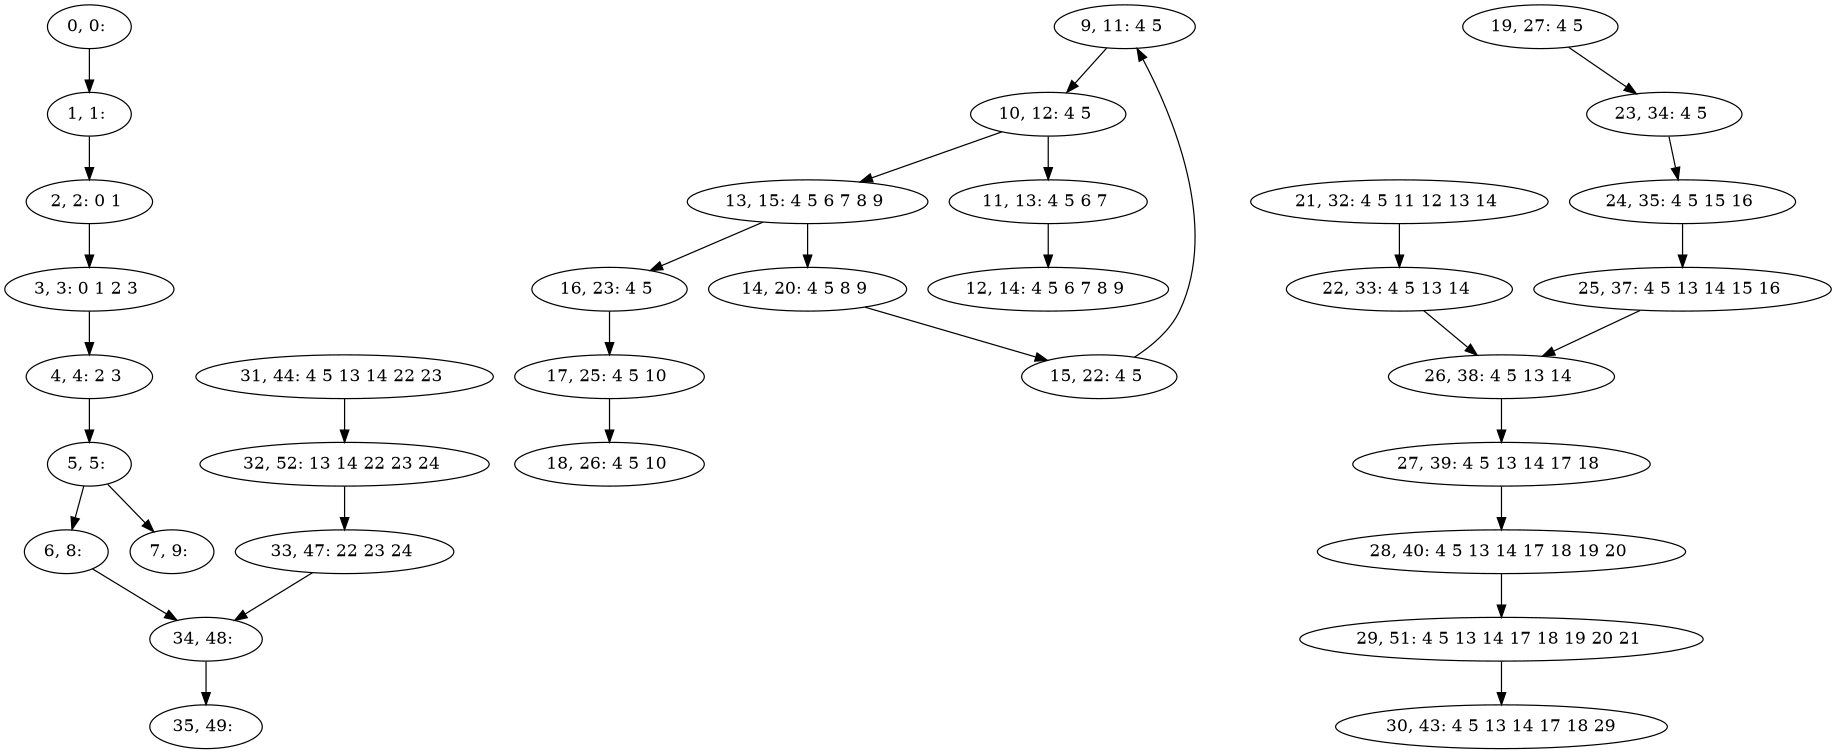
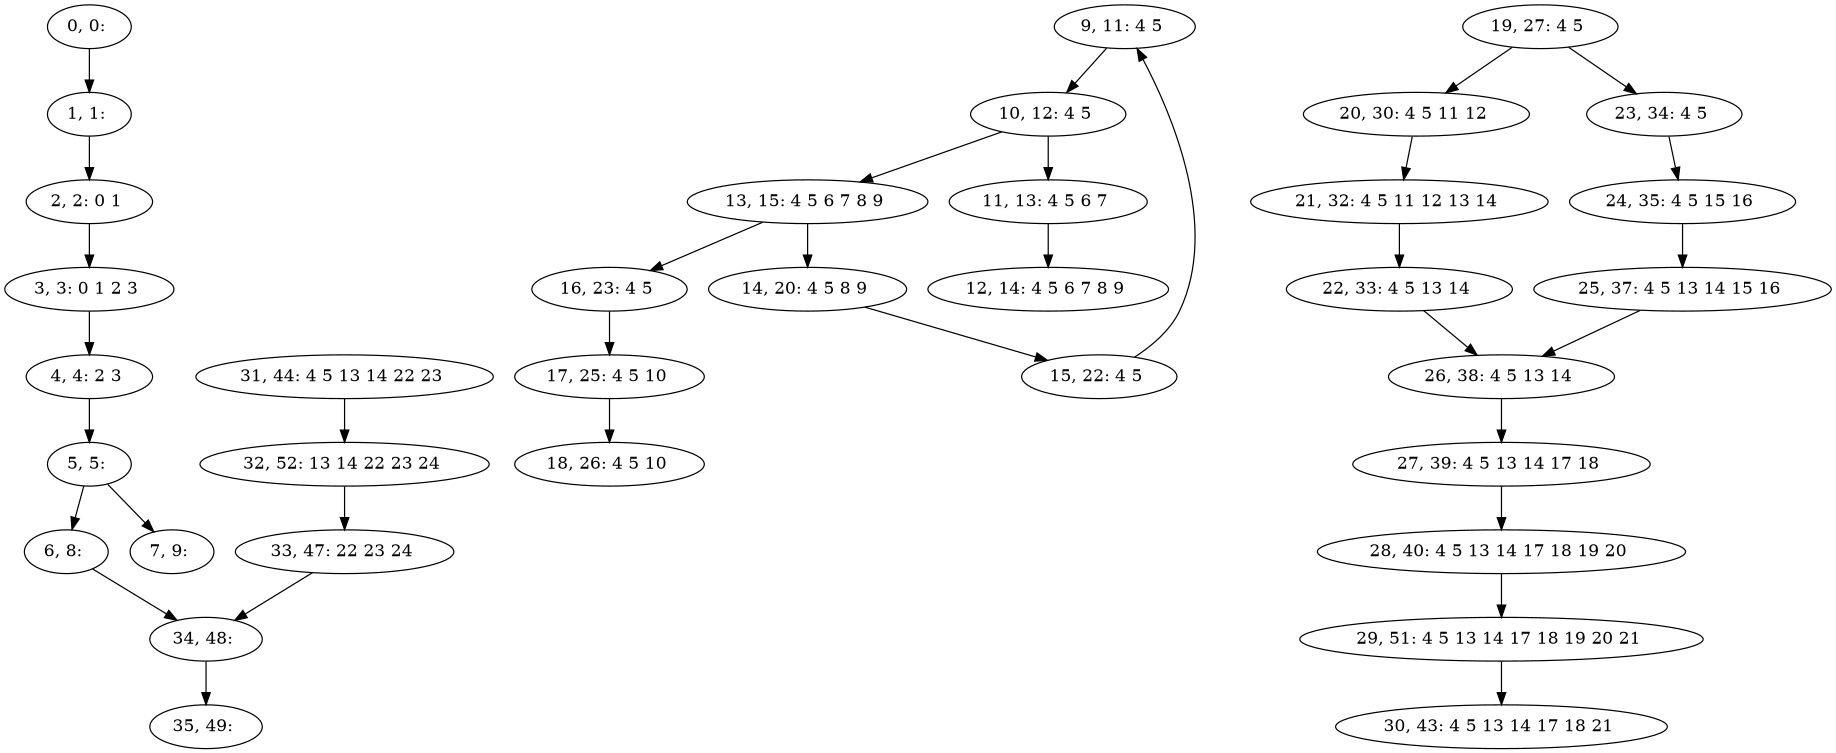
none -> (1416, 114)
(1501, 727) -> (1501, 727)
